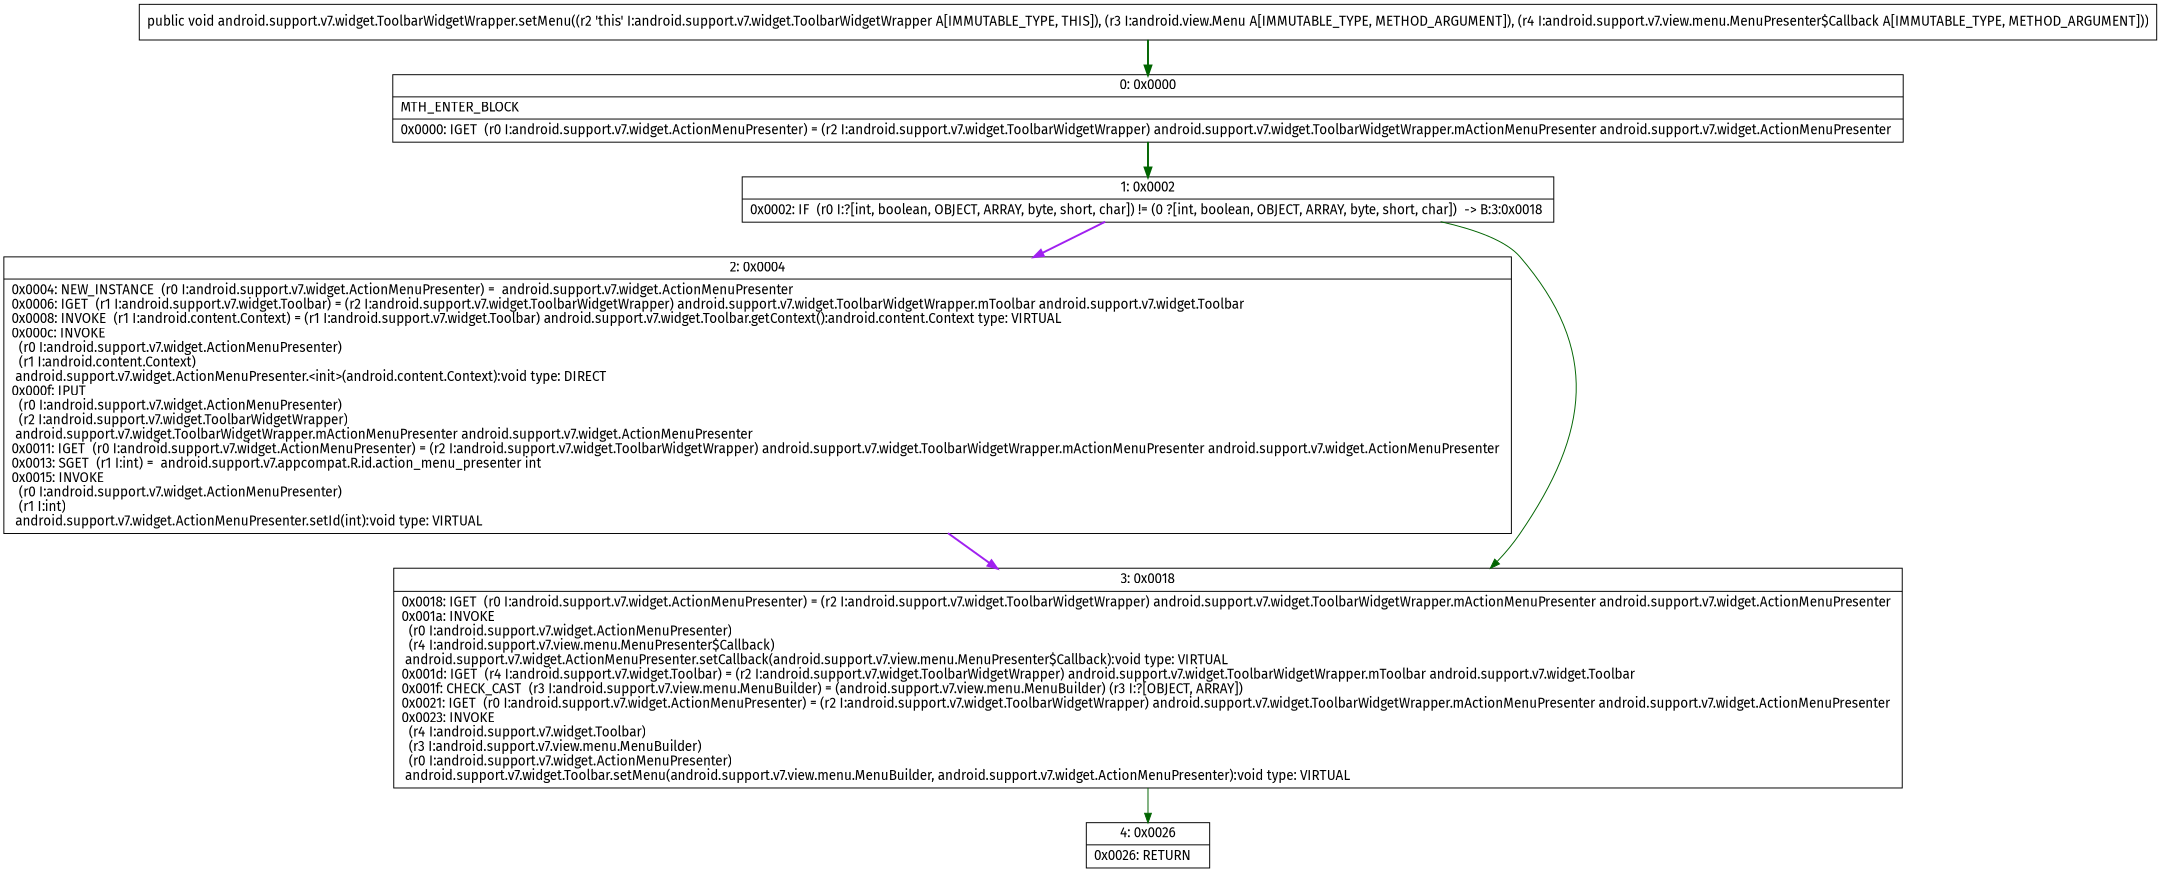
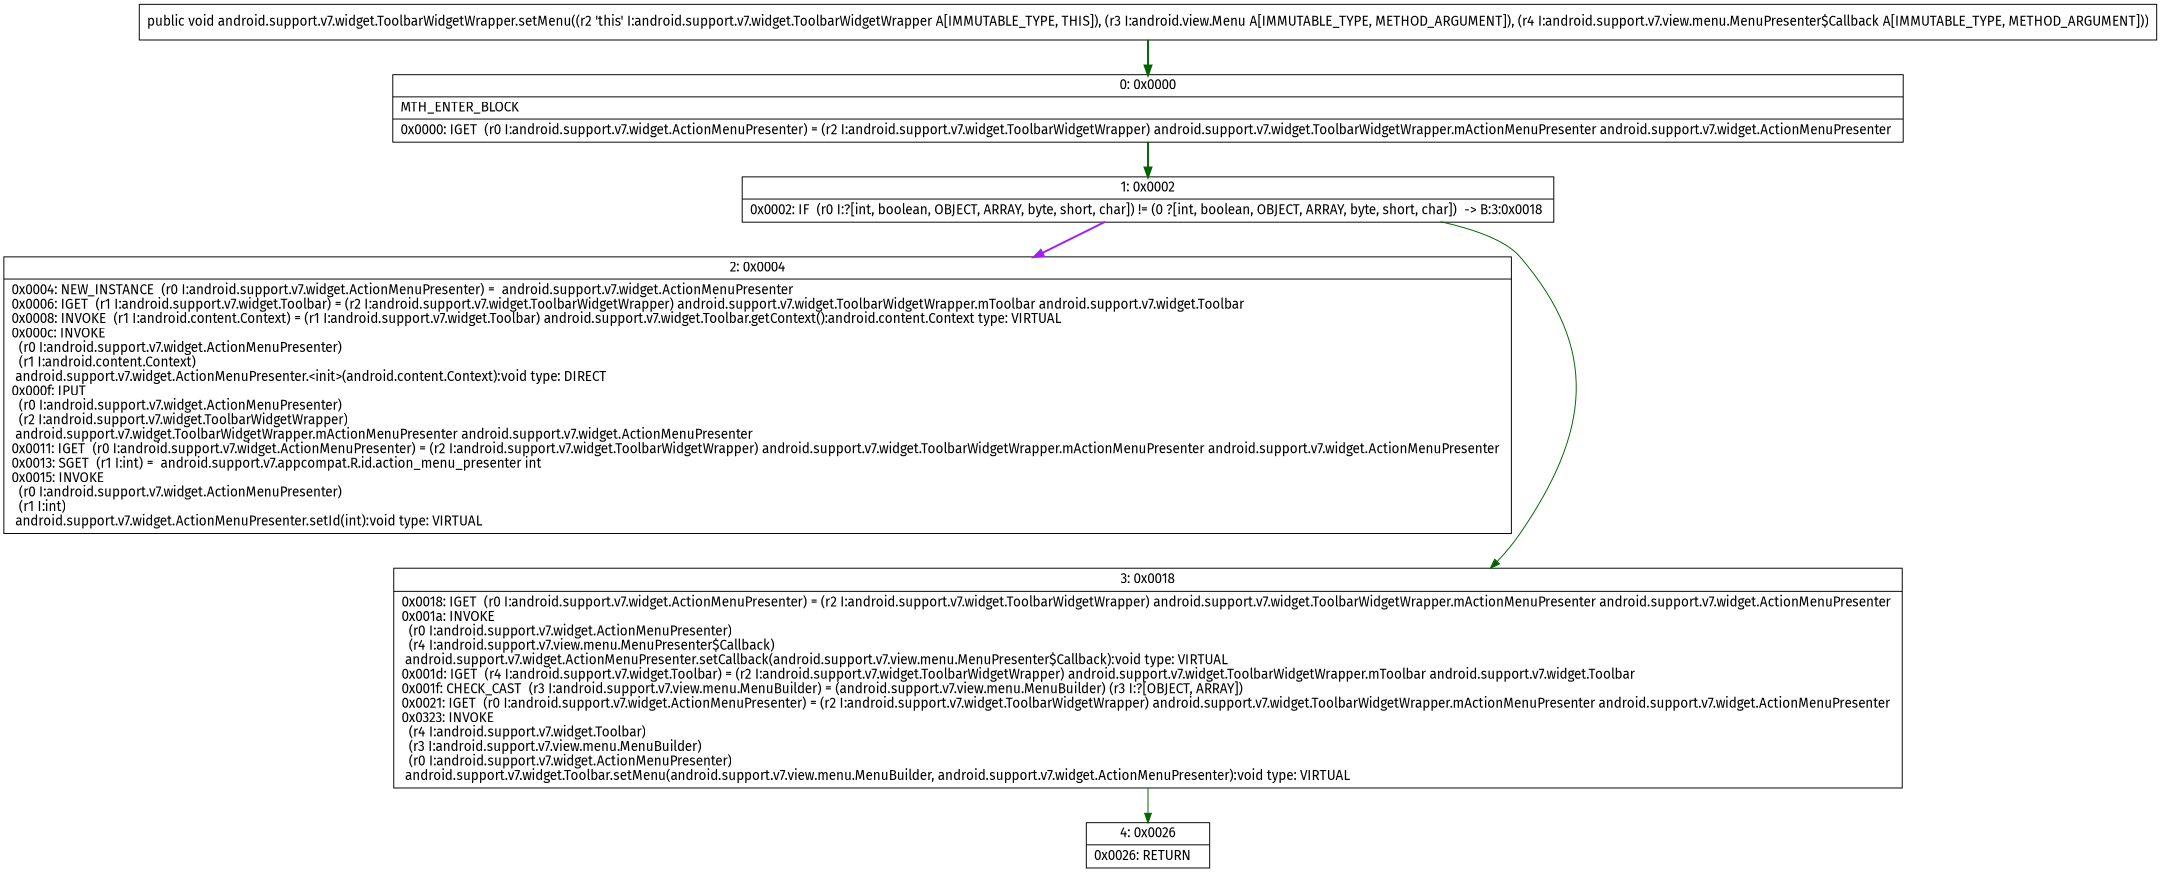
(969, 548) -> none
(452, 718) -> (452, 718)
